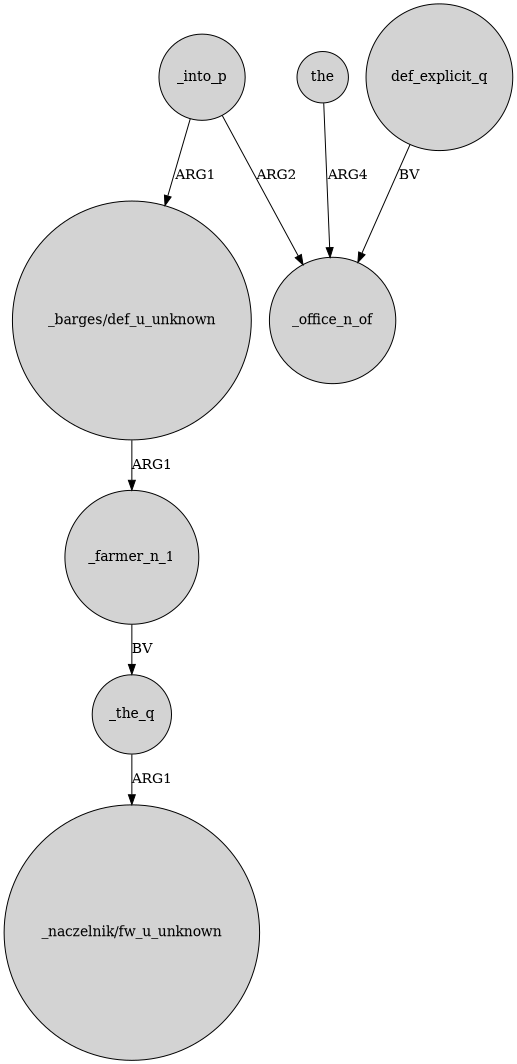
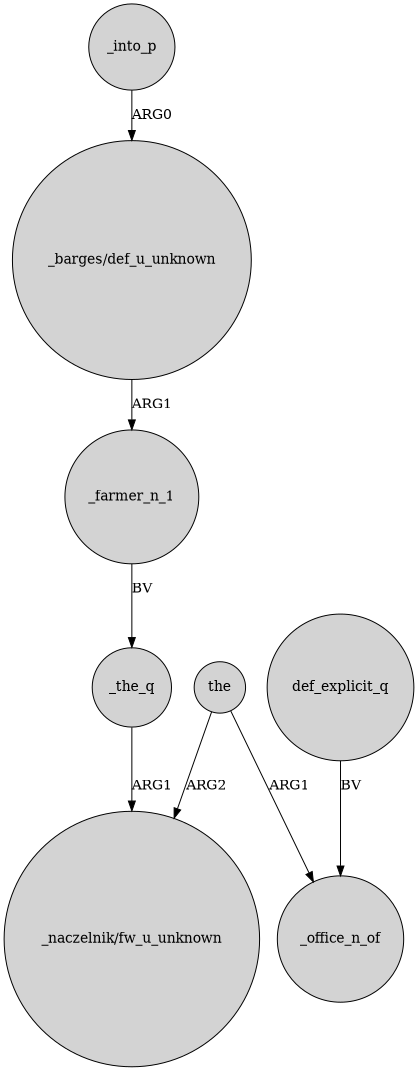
(196, 176) -> (152, 115)
(348, 176) -> (290, 786)
(260, 186) -> none
none -> (195, 760)
